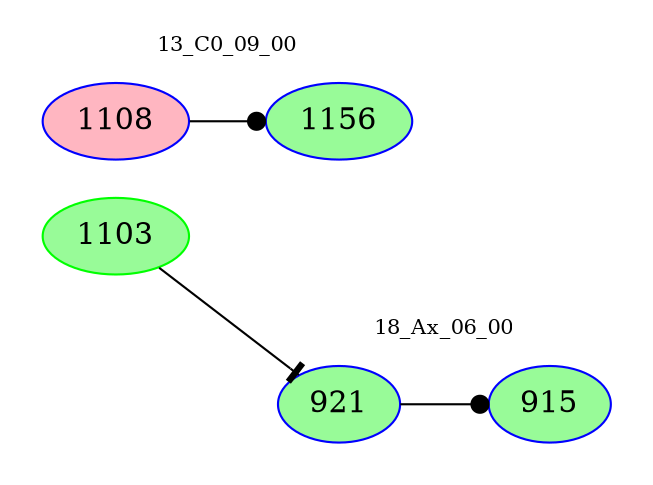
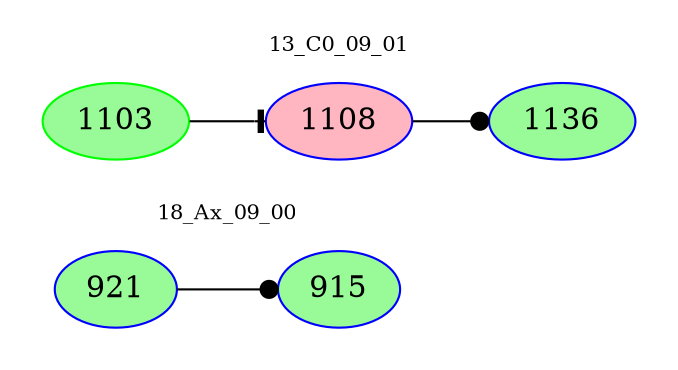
(227, 46) -> (339, 46)
(339, 121) -> (562, 121)
(225, 318) -> (222, 121)
(444, 329) -> (227, 214)
